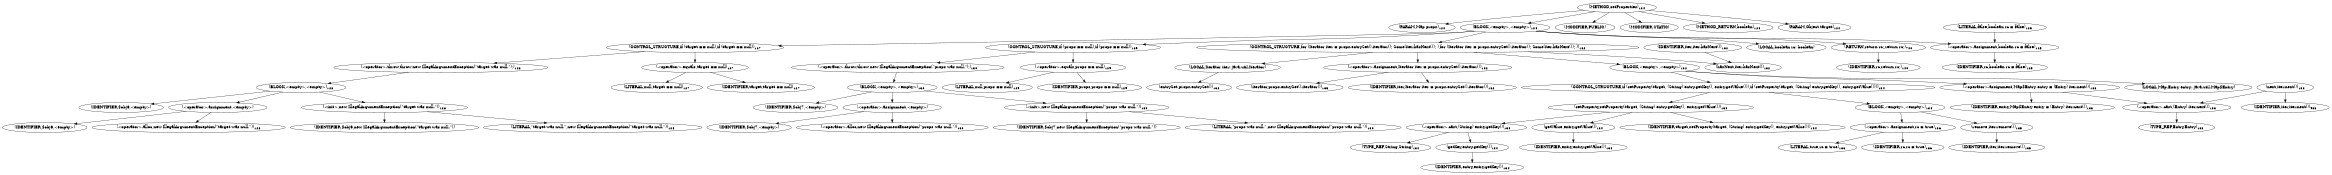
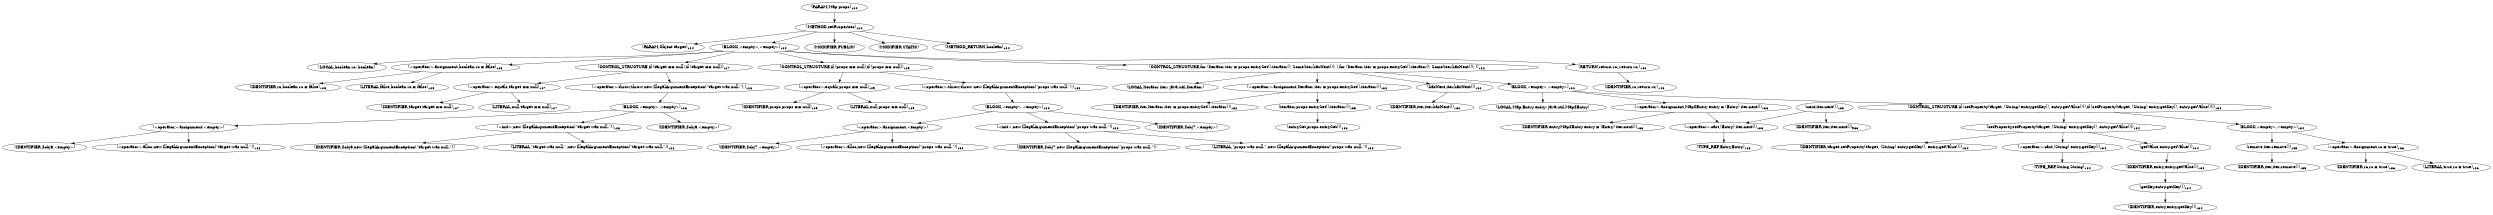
(1516, 16) -> (834, 16)
(1995, 36) -> (428, 77)
(1909, 47) -> (1643, 67)
(1717, 57) -> (1441, 97)
(1210, 77) -> (1318, 116)
(1469, 136) -> (2165, 176)
